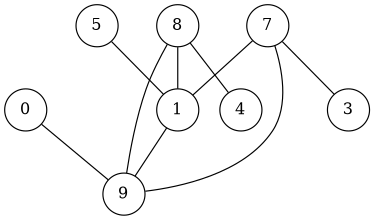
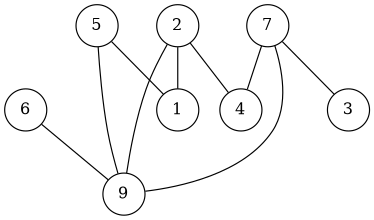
(178, 26) -> (178, 26)
(223, 68) -> (254, 68)
(26, 110) -> (26, 110)
(151, 152) -> (104, 111)
